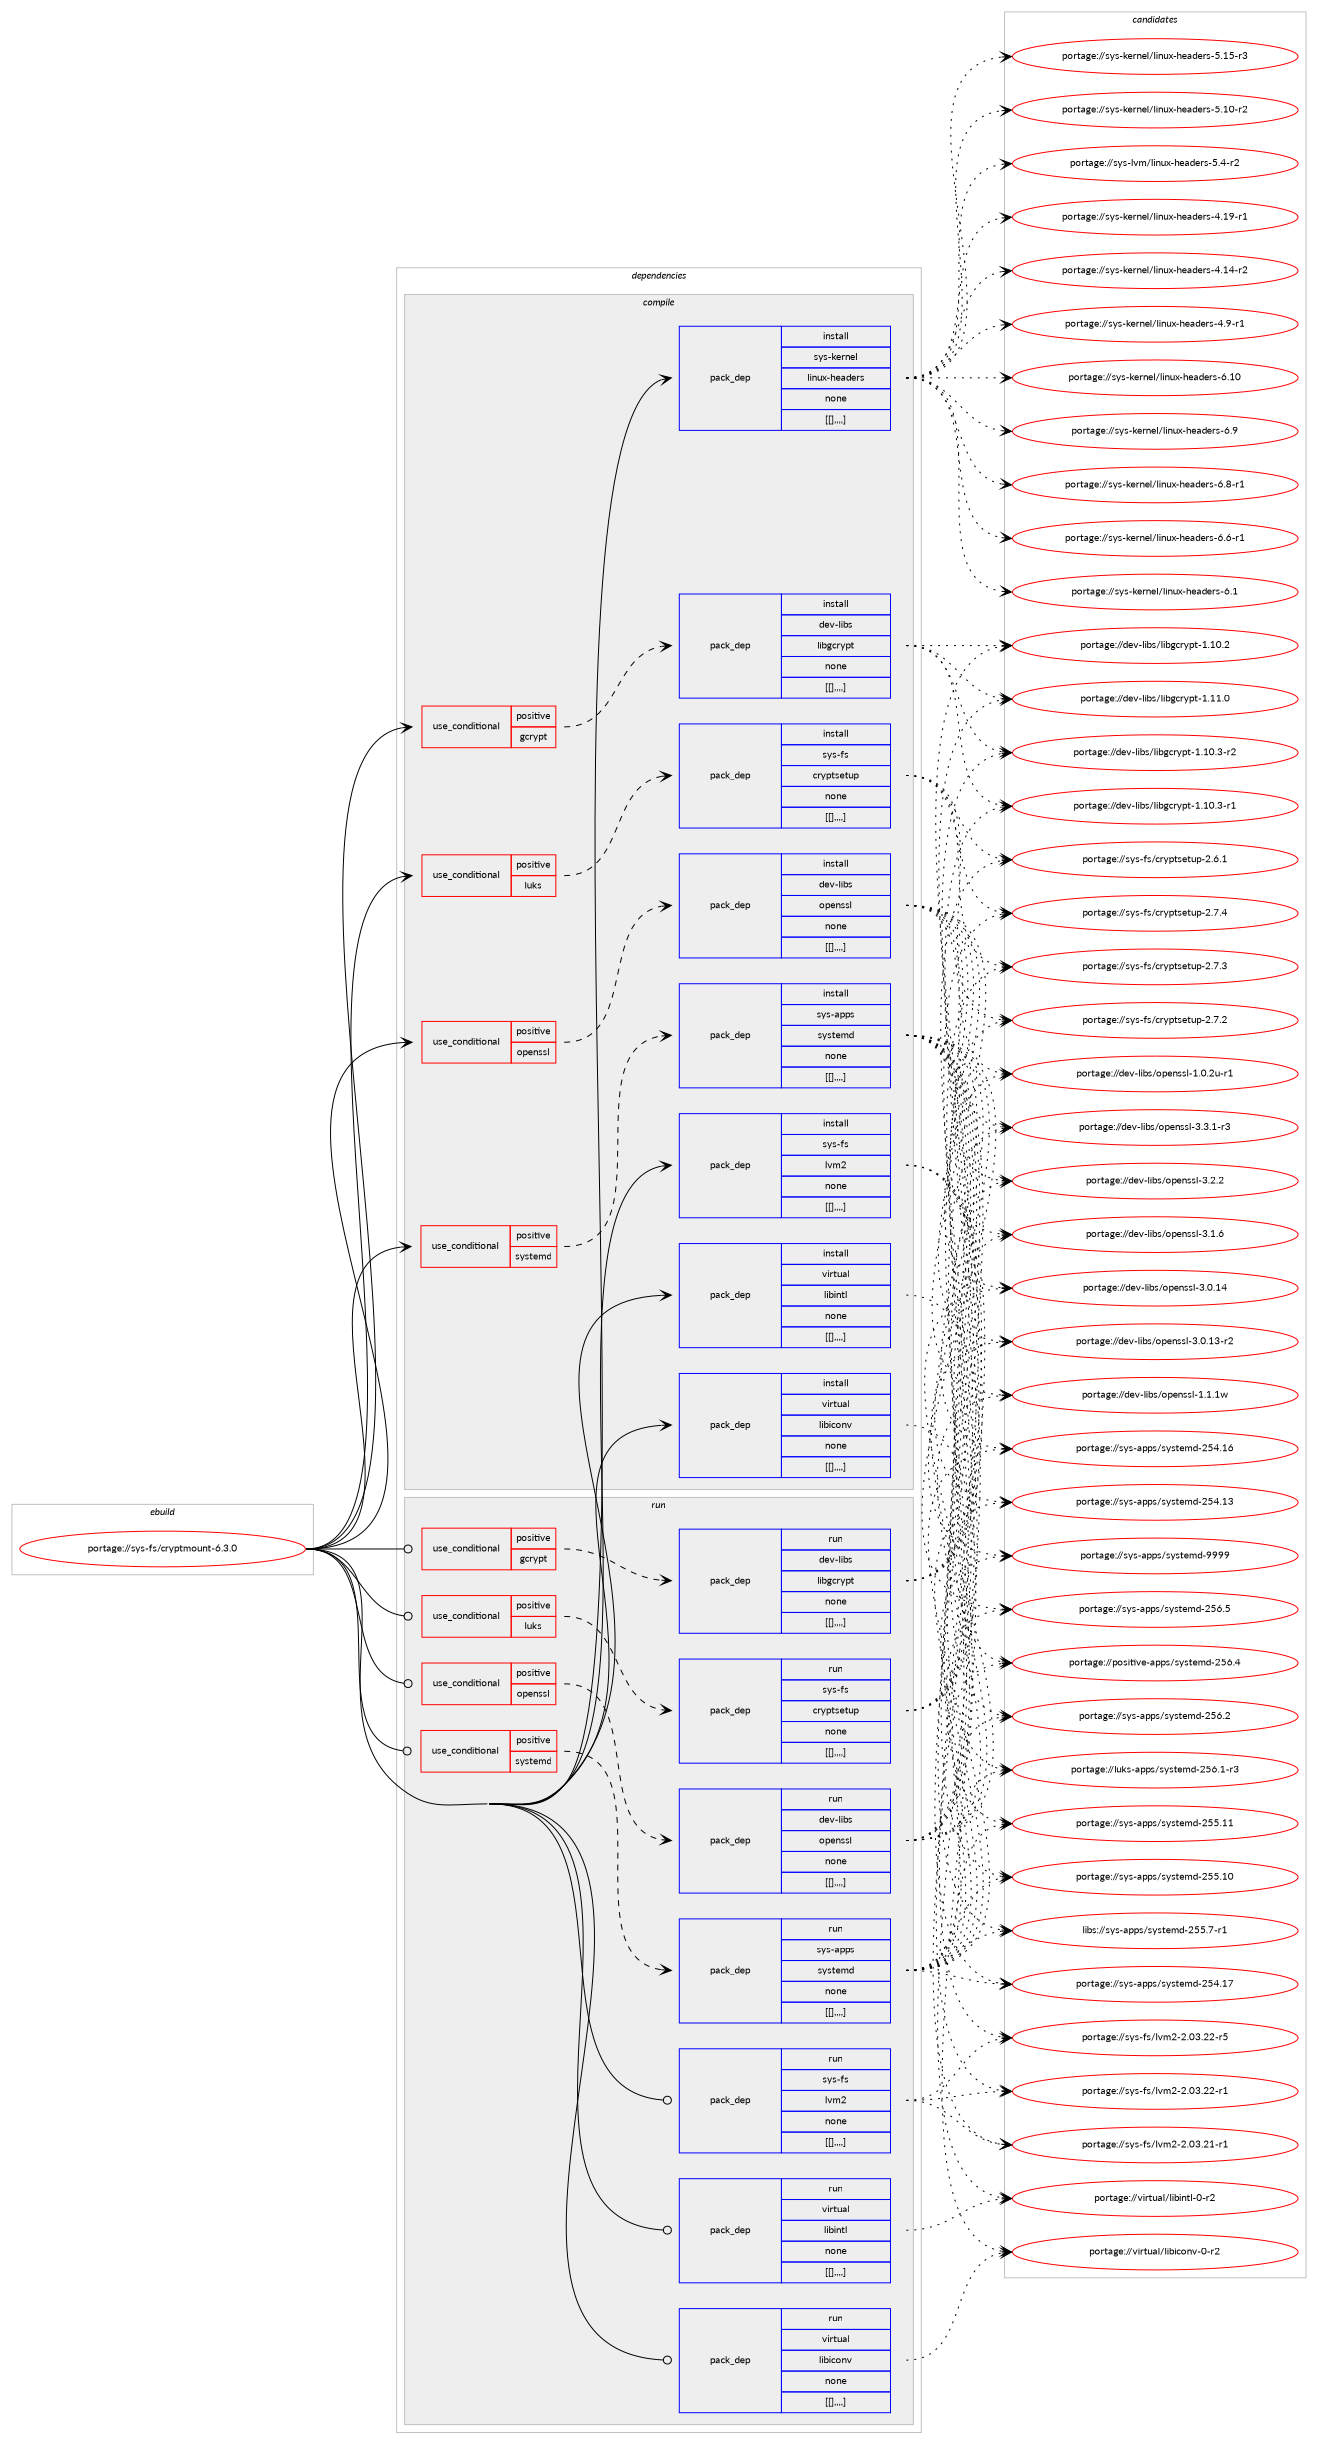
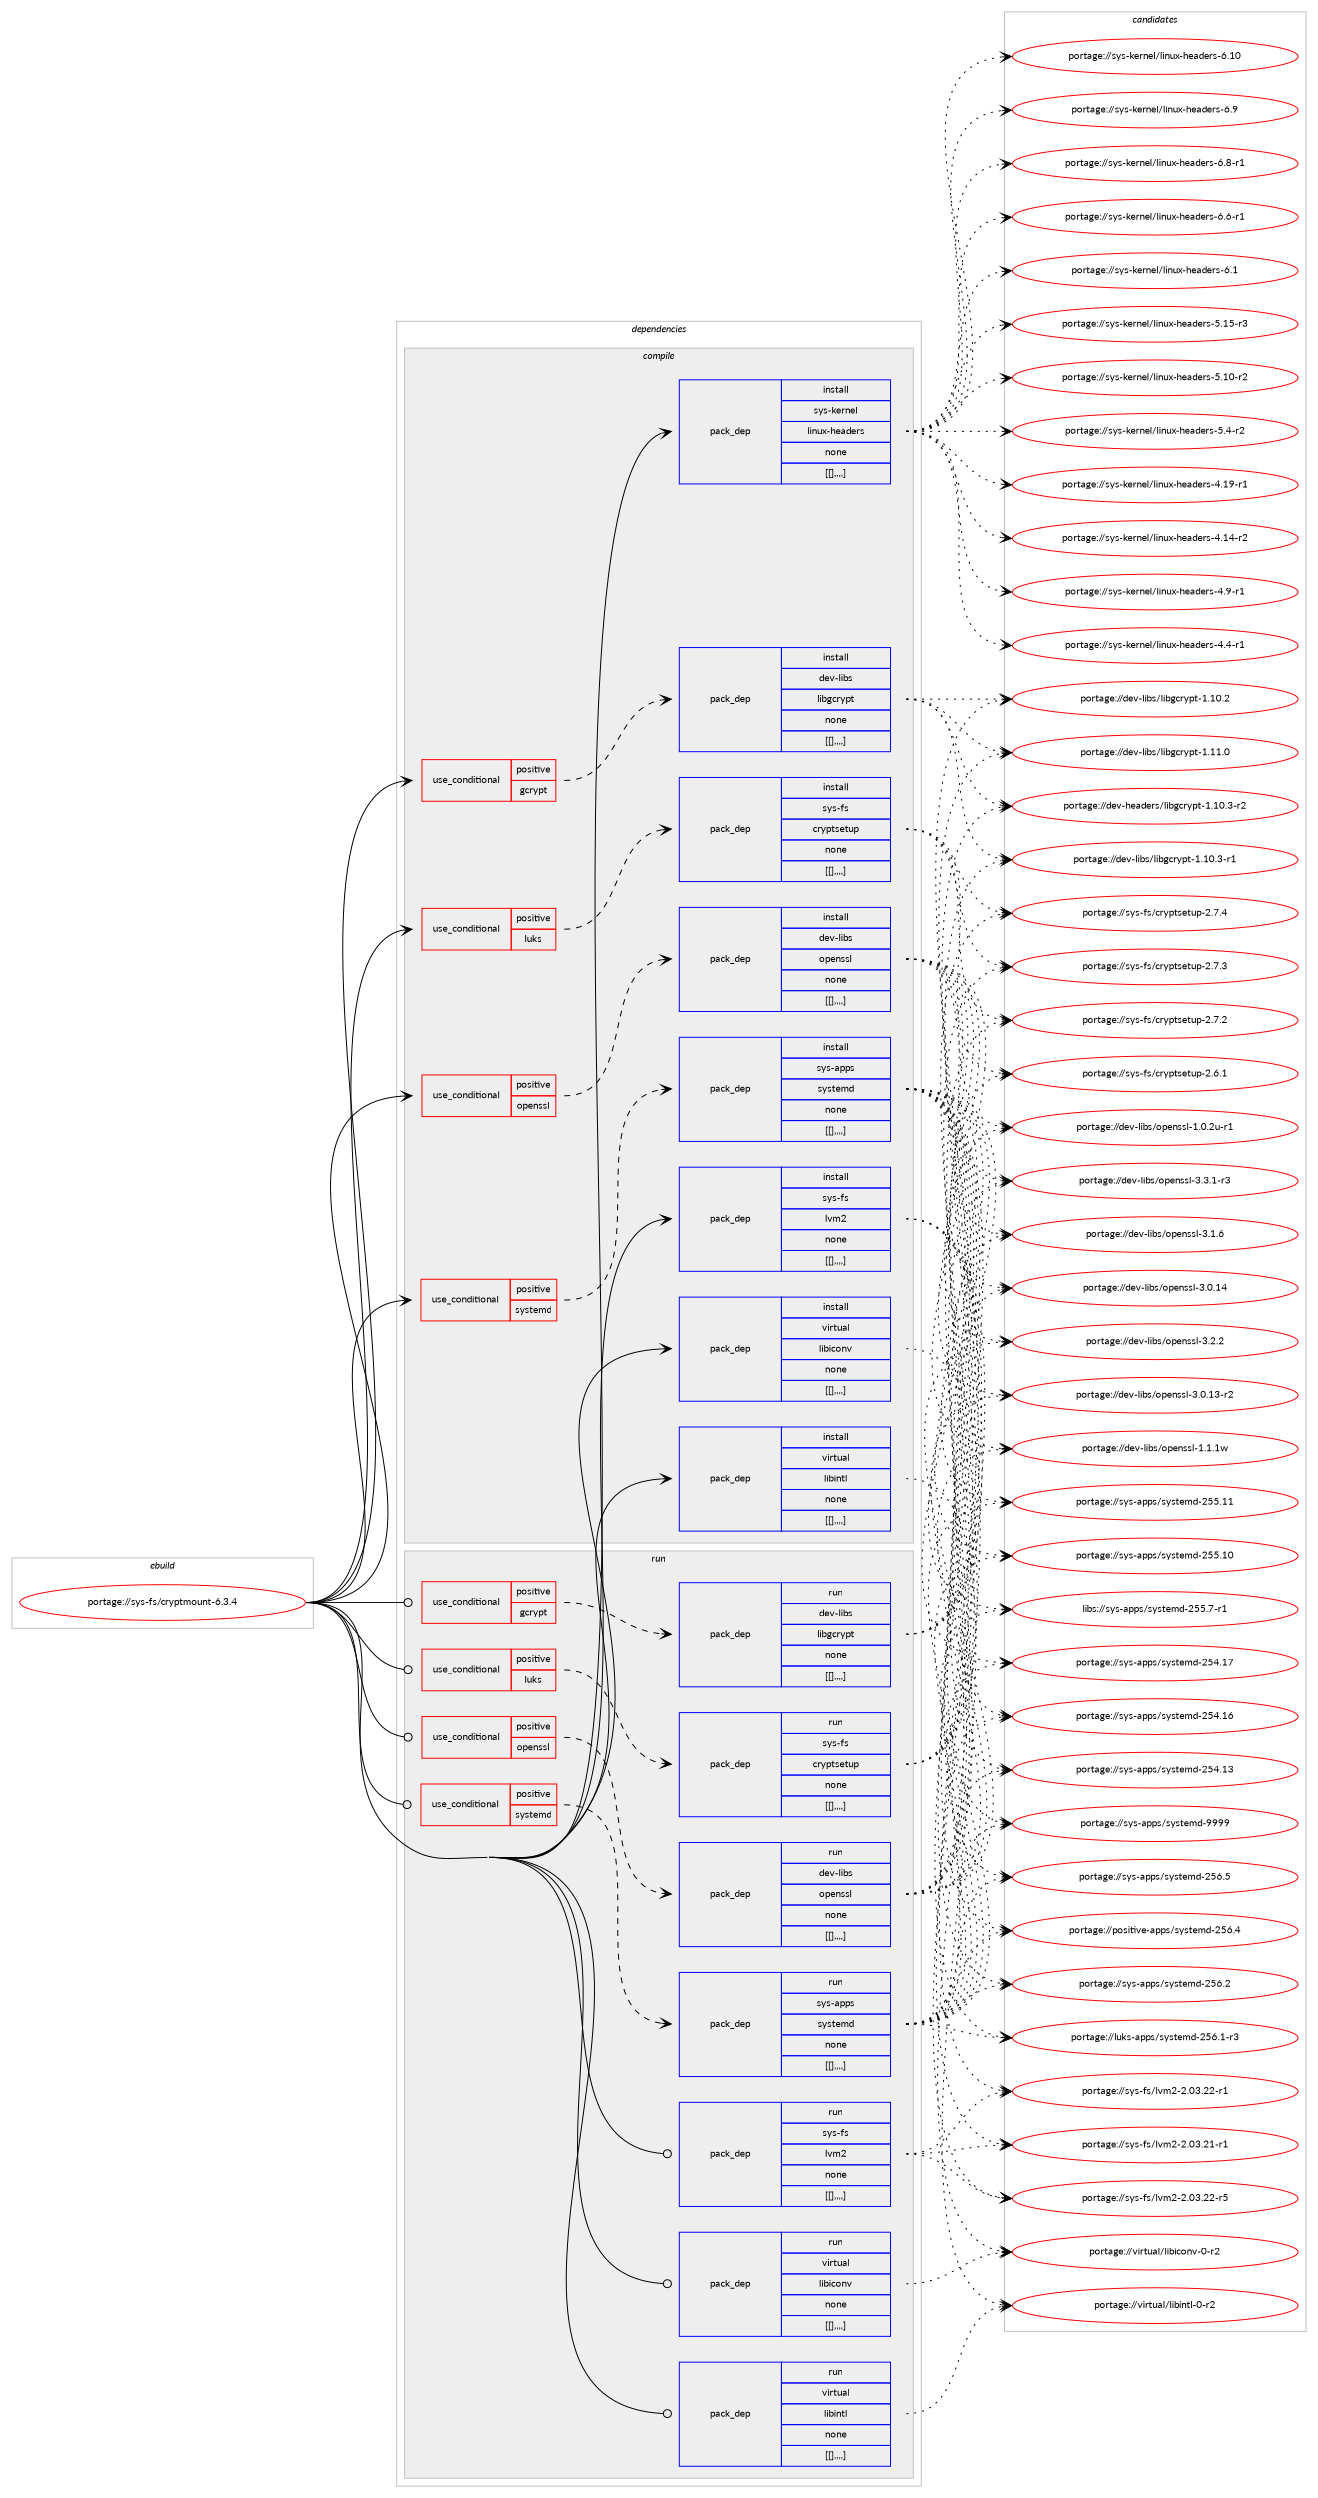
(1155, 164) -> (1155, 431)
none -> (1155, 646)
(1155, 753) -> (1155, 806)
(163, 1549) -> (163, 1603)
